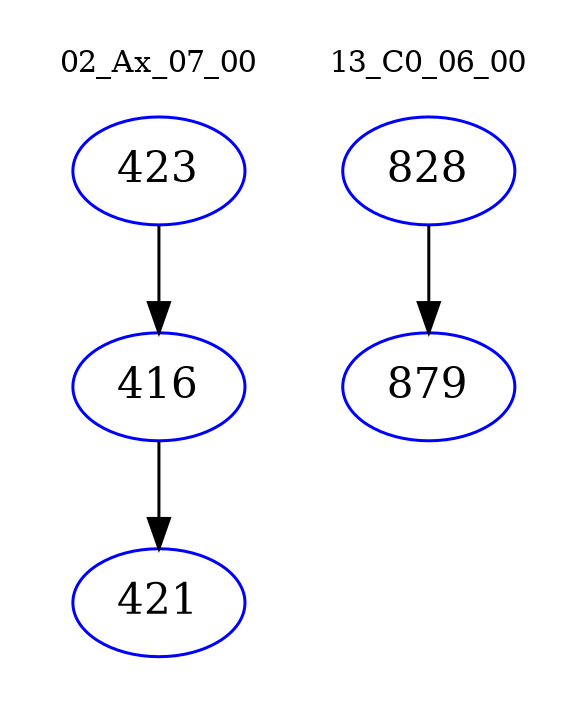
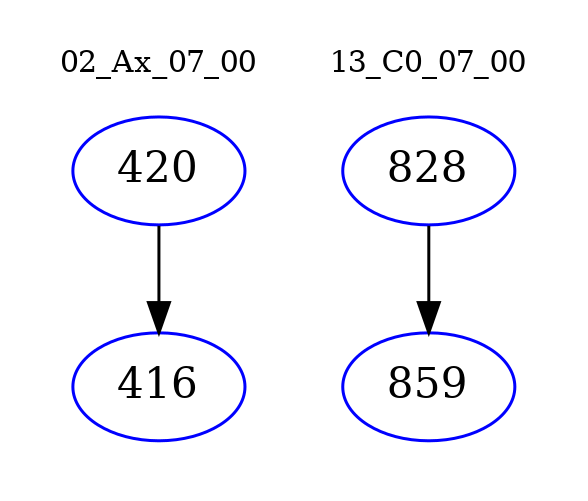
(429, 64) -> (429, 64)
(159, 171) -> (159, 171)
(429, 387) -> (429, 387)
(159, 603) -> none
